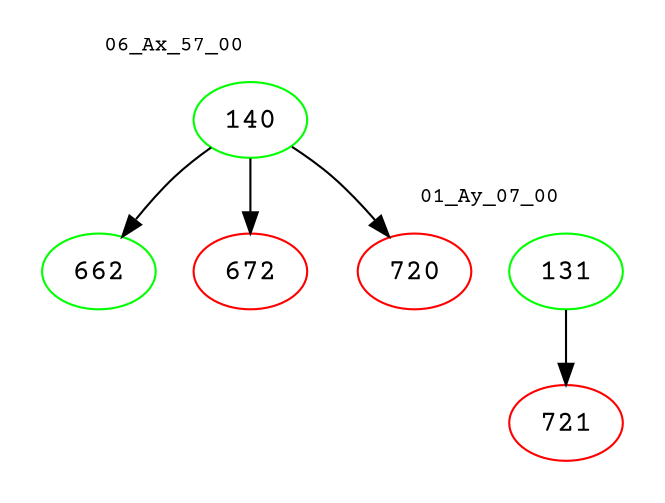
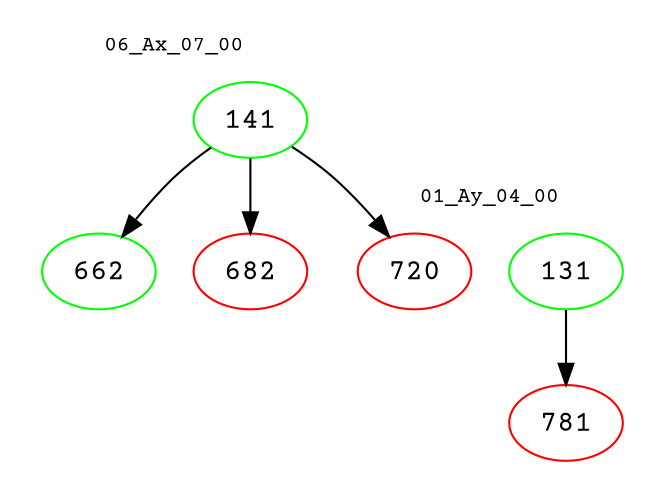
(175, 45) -> (175, 45)
(250, 120) -> (250, 120)
(490, 197) -> (490, 197)
(250, 271) -> (250, 271)
(566, 423) -> (566, 423)
